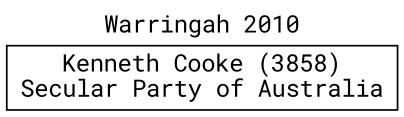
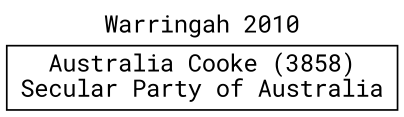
(202, 78) -> (202, 78)
